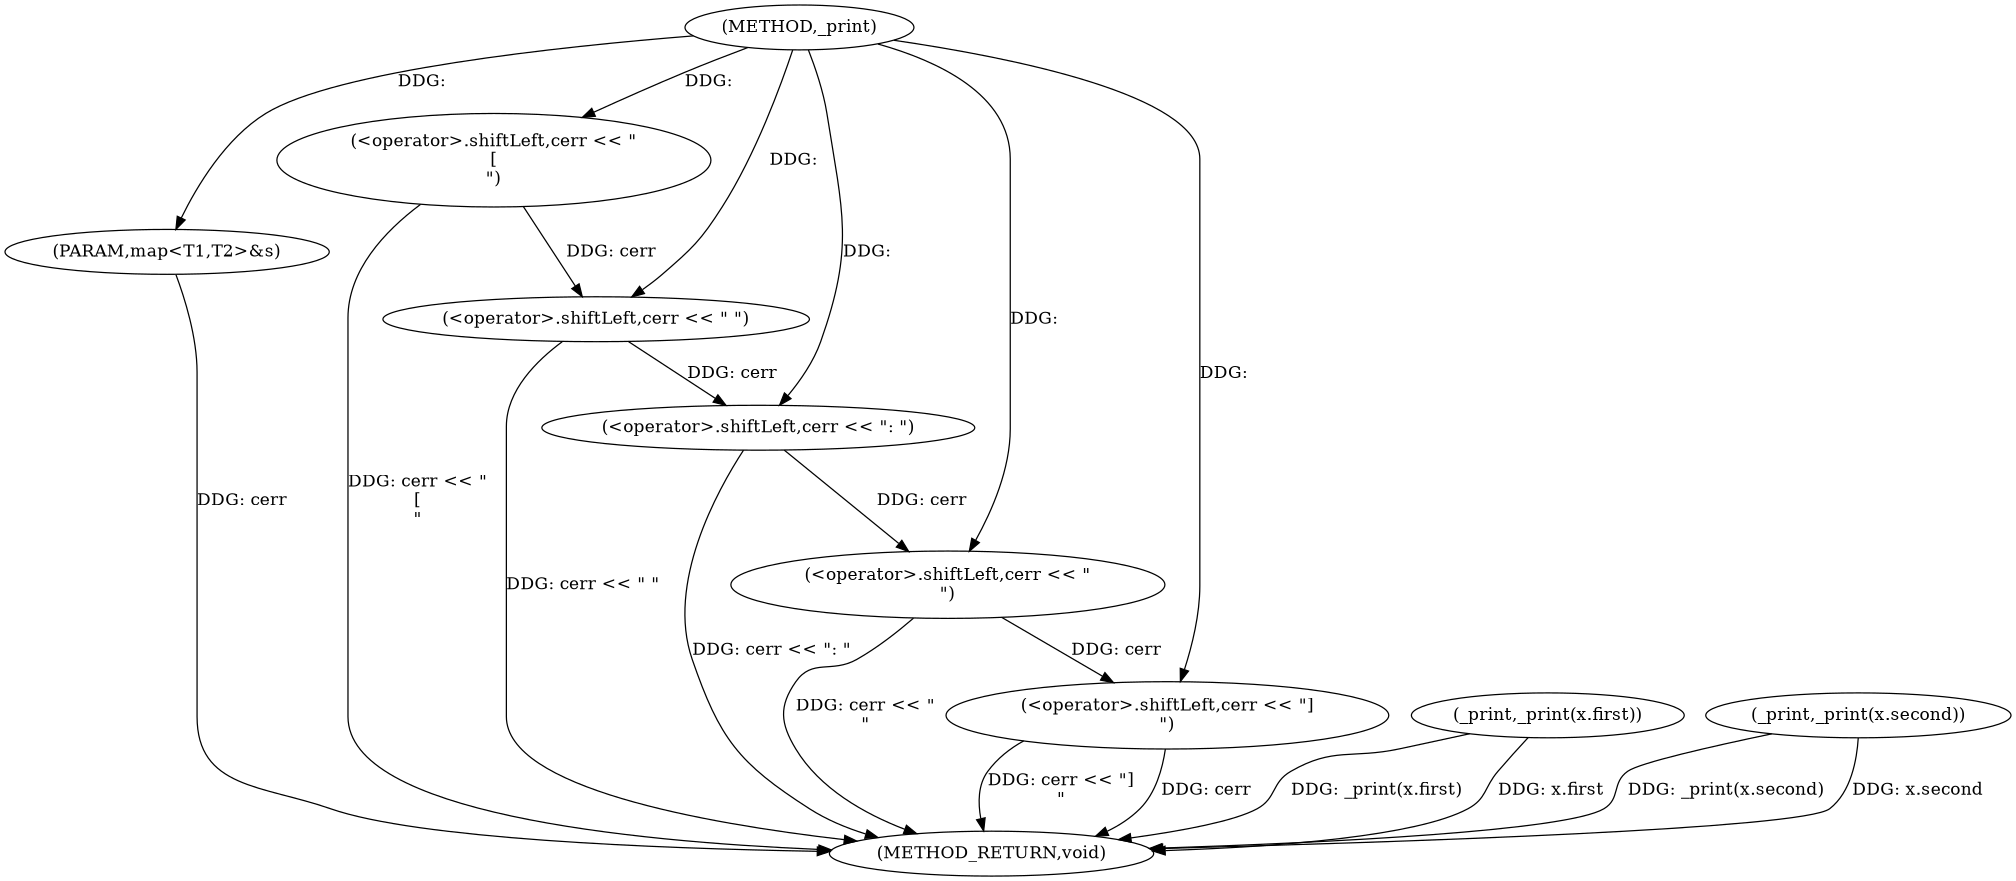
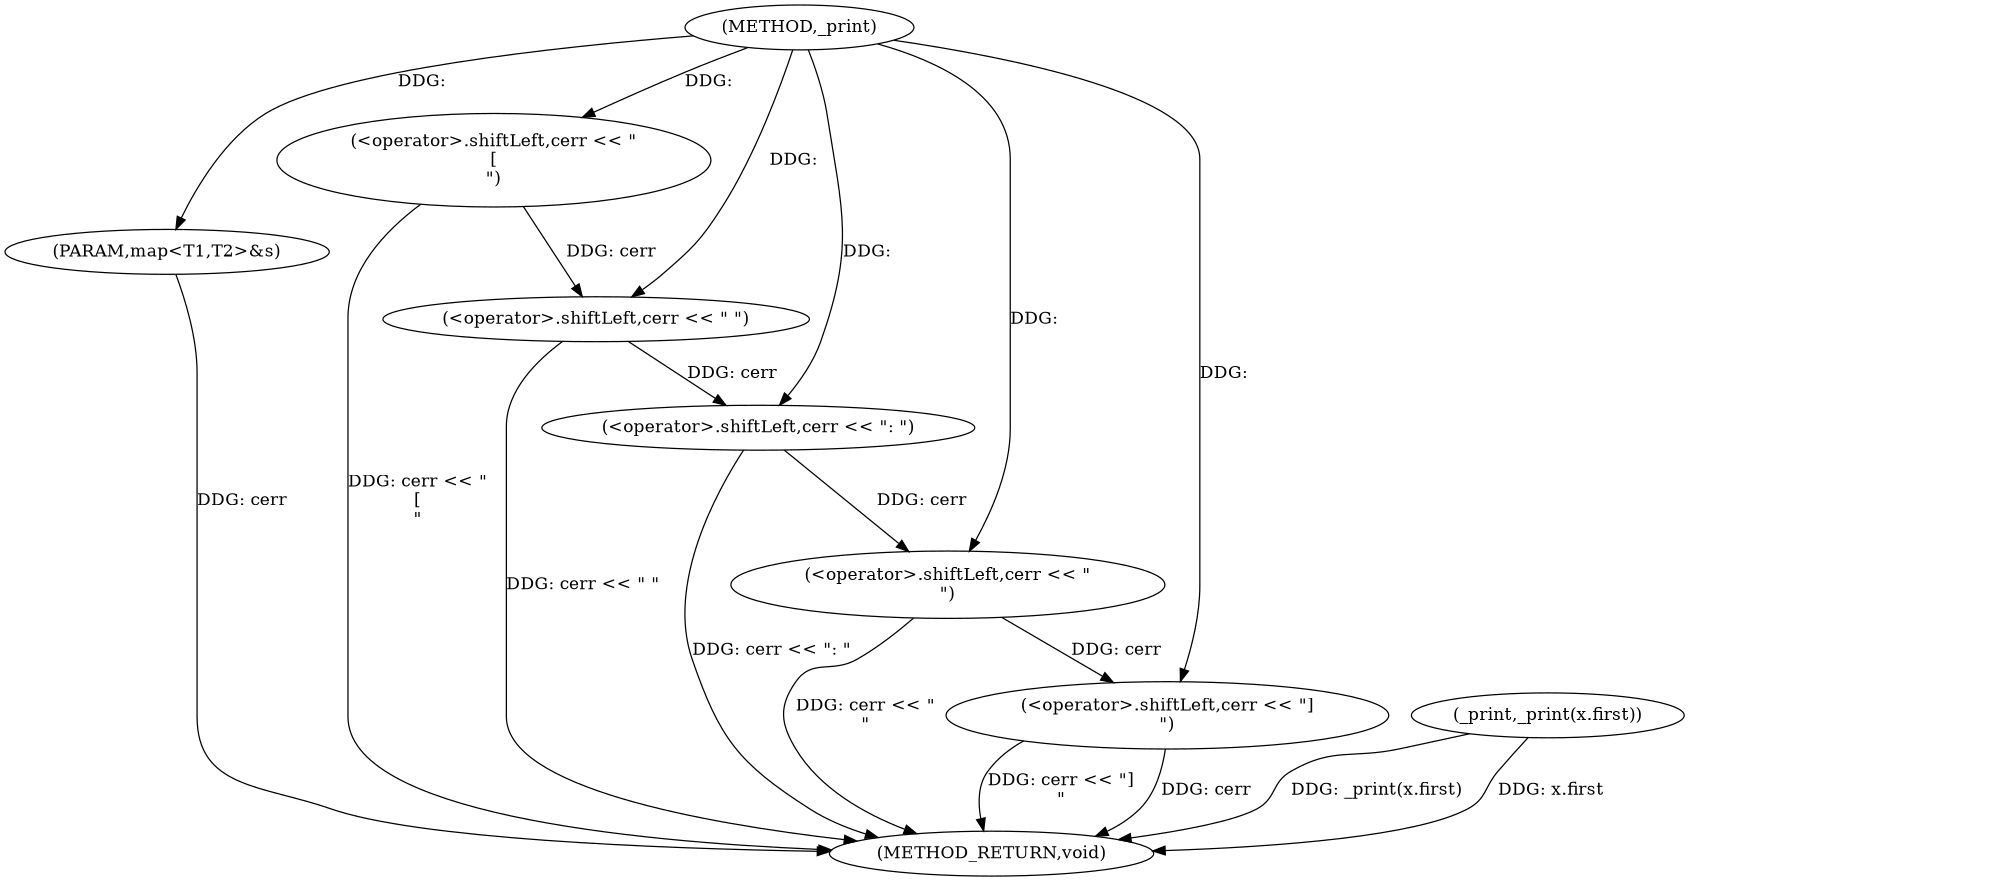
(1858, 715) -> none
